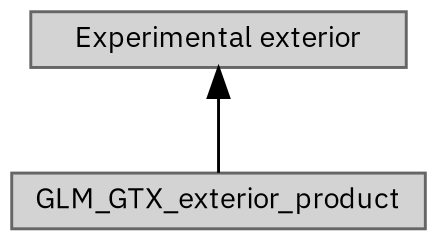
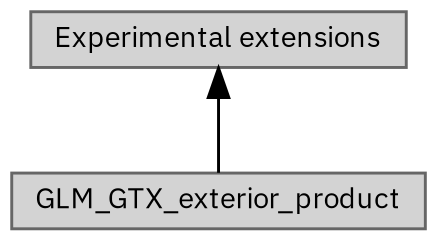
(219, 40) -> (219, 40)
